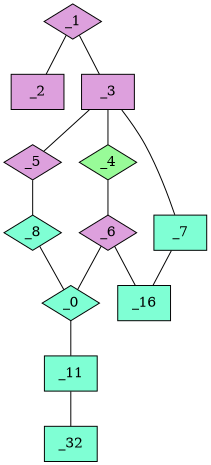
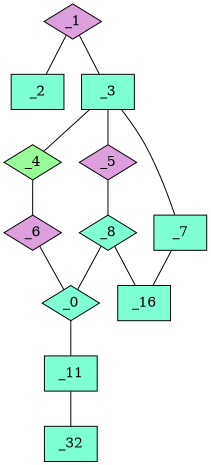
(38, 92) -> (38, 92)
(108, 92) -> (108, 92)
(125, 266) -> (125, 266)
